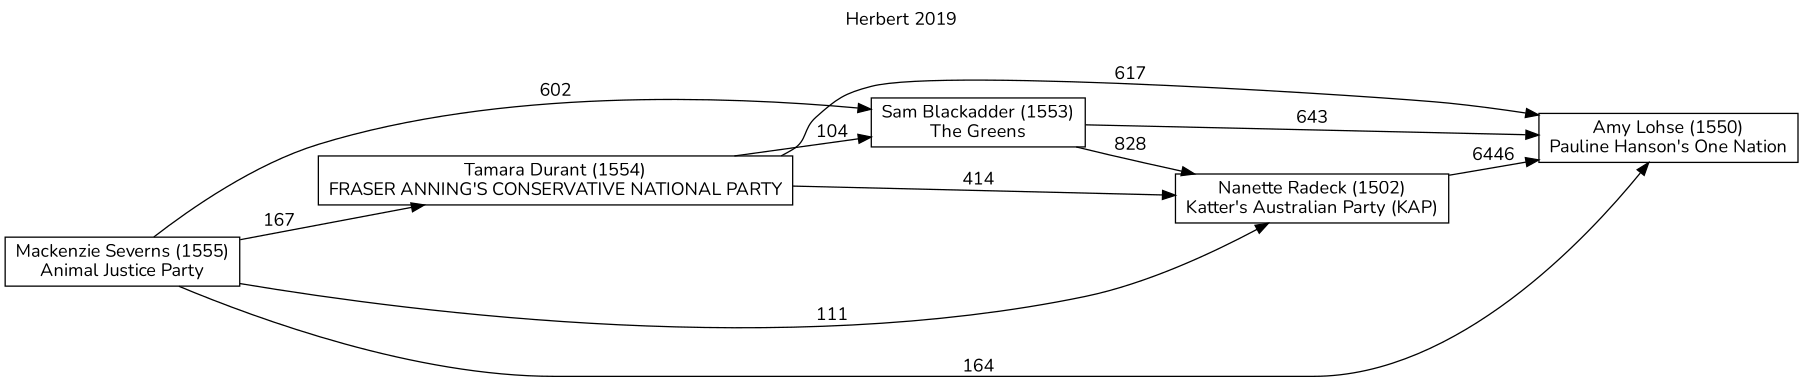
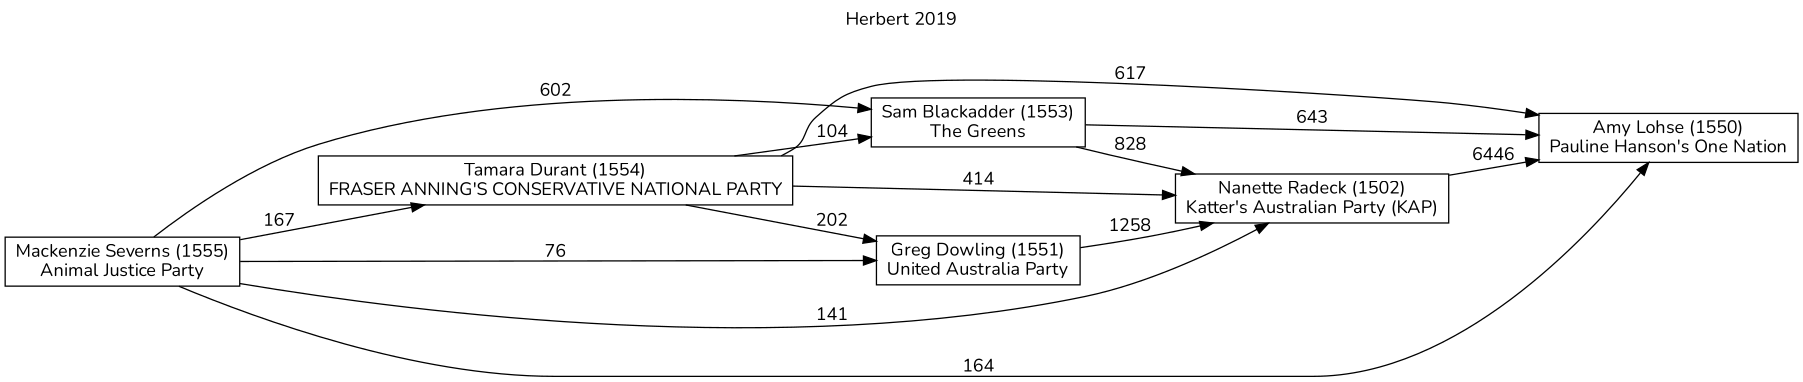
none -> (978, 260)
(832, 315) -> (832, 315)
